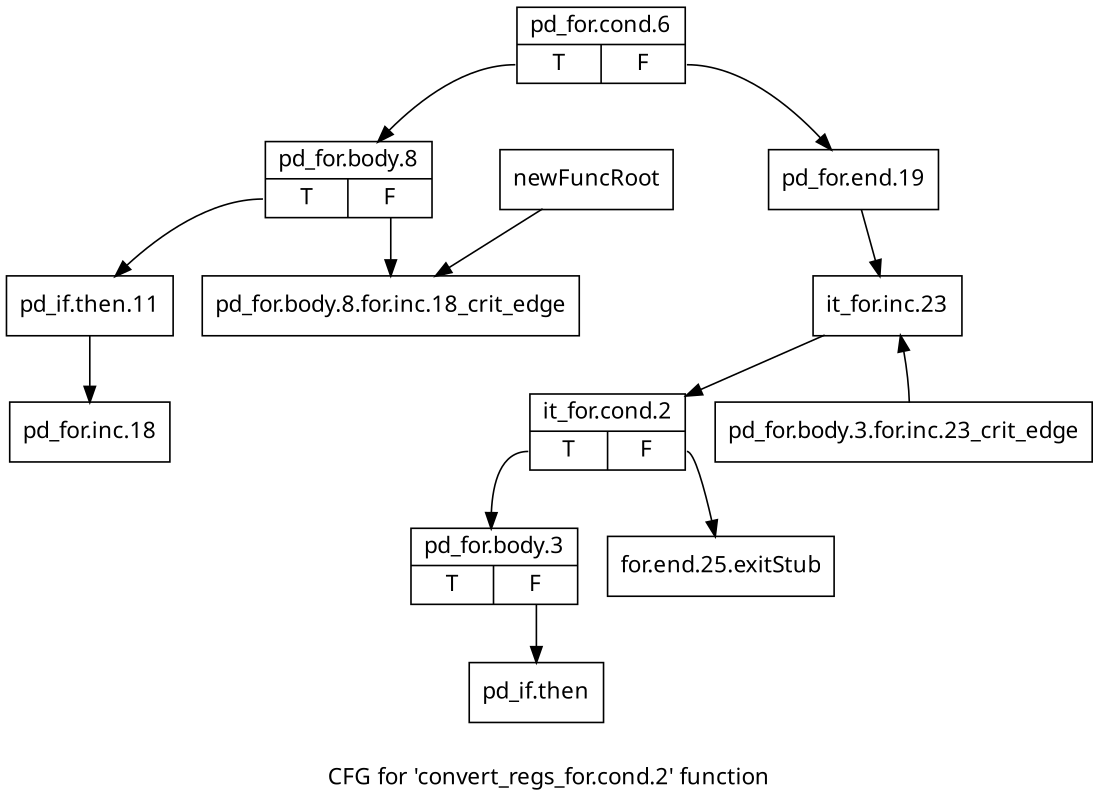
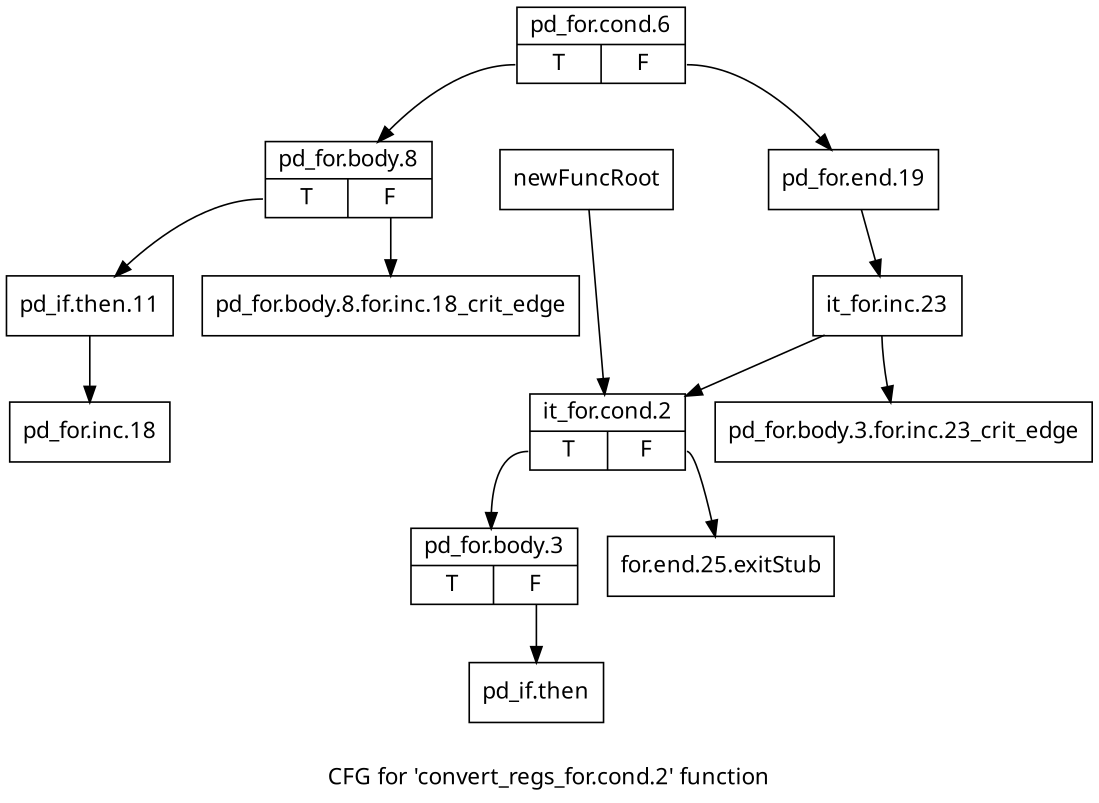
(496, 238) -> (596, 294)
(907, 377) -> (884, 361)
